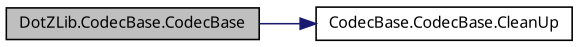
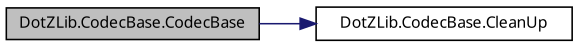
(444, 24) -> (444, 24)
